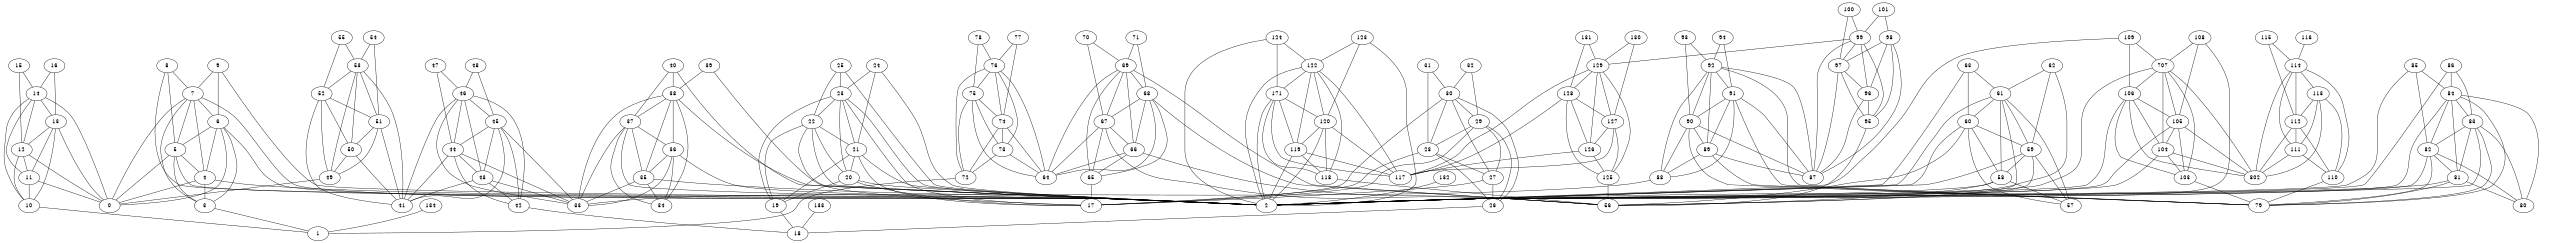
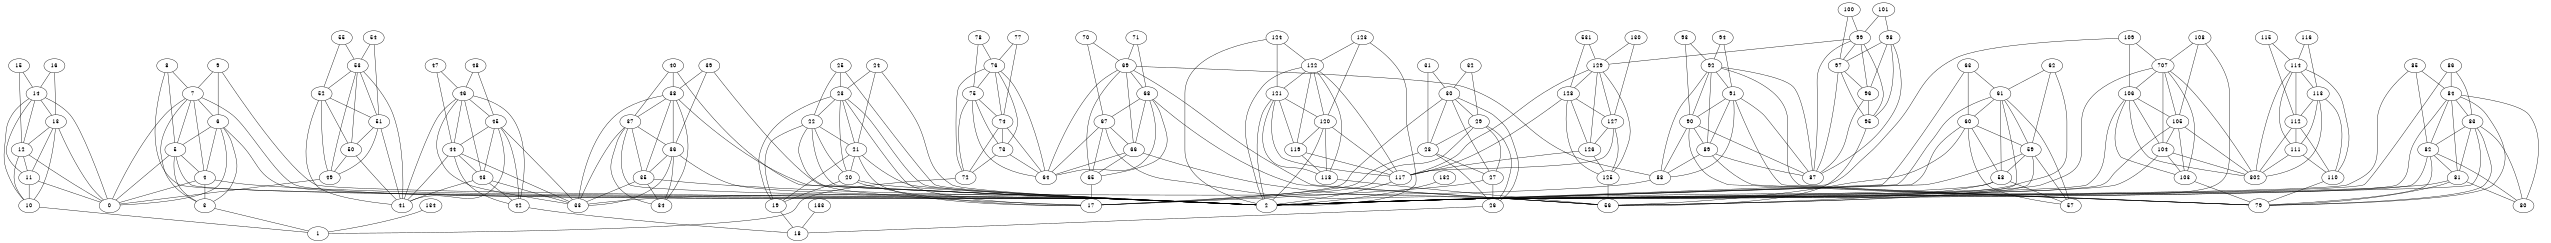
(1587, 38) -> (1587, 38)
none -> (2312, 66)
(1115, 94) -> (1392, 78)
(1277, 94) -> (1277, 94)
none -> (691, 108)
(1281, 176) -> (1309, 200)
